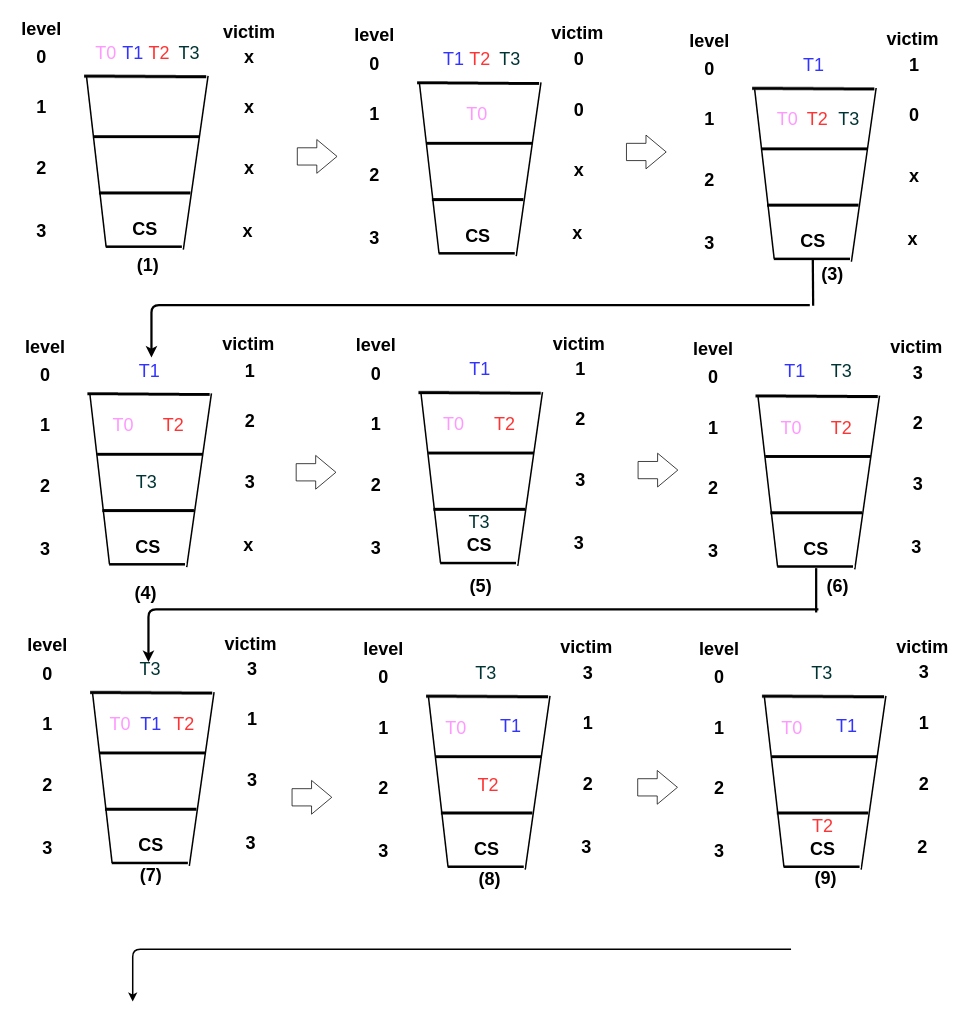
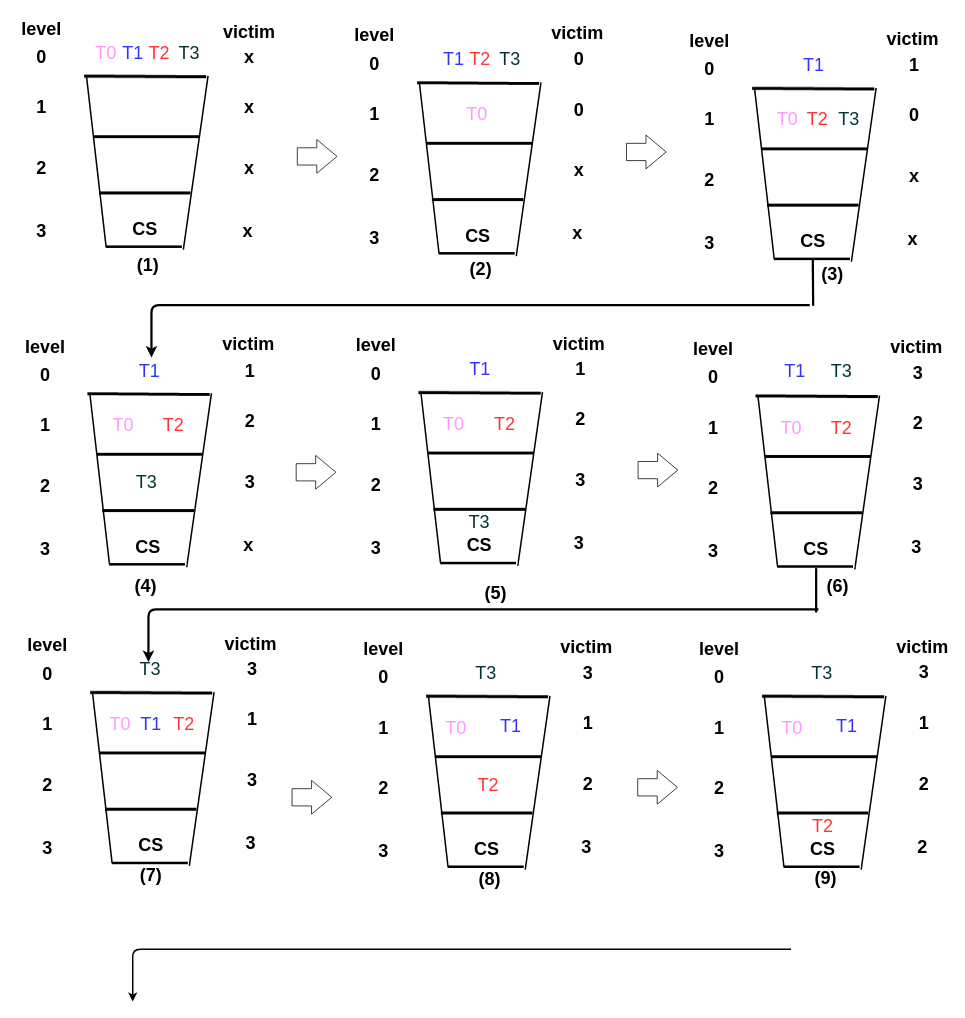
none -> (481, 269)
(481, 586) -> (496, 593)
(146, 593) -> (146, 586)
